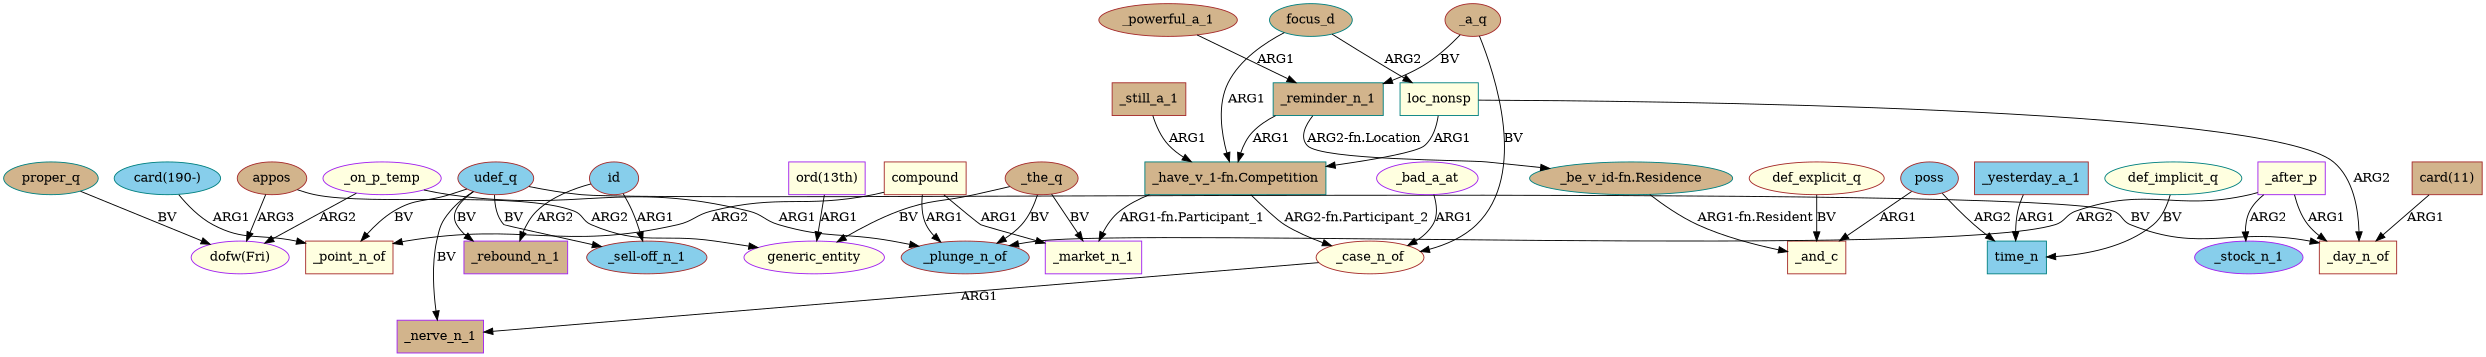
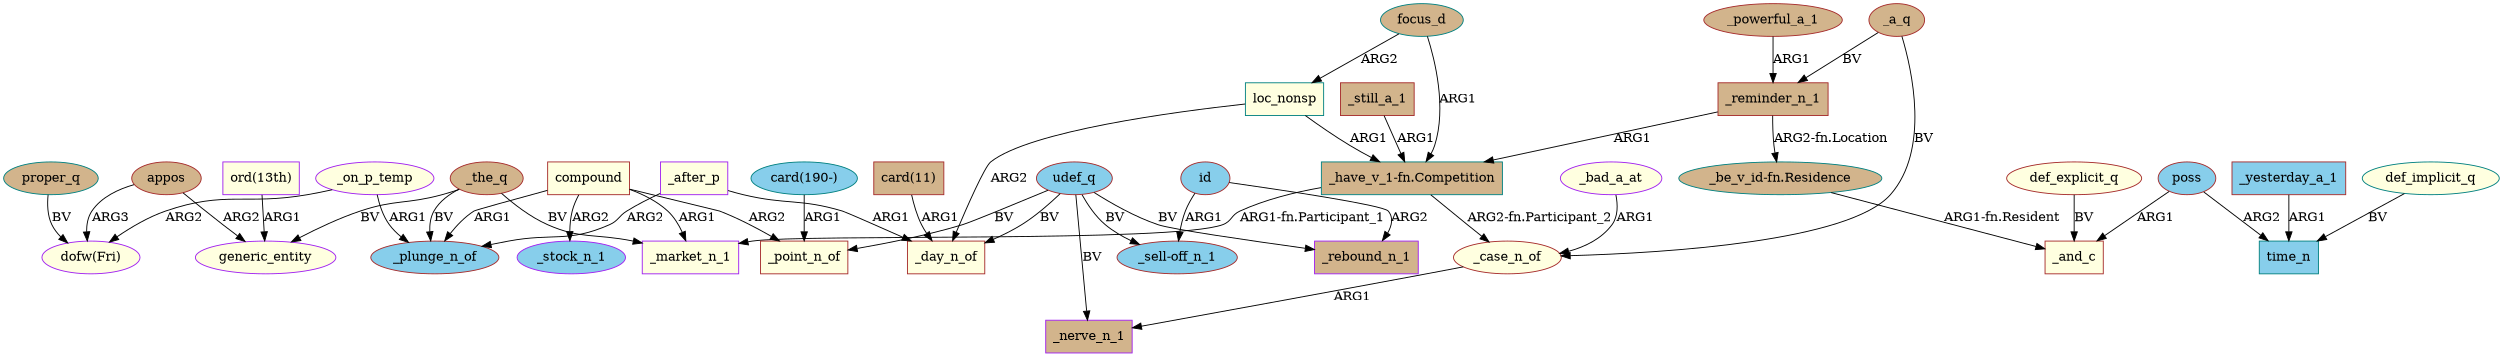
(1328, 99) -> (1773, 99)
(2250, 211) -> (572, 213)
